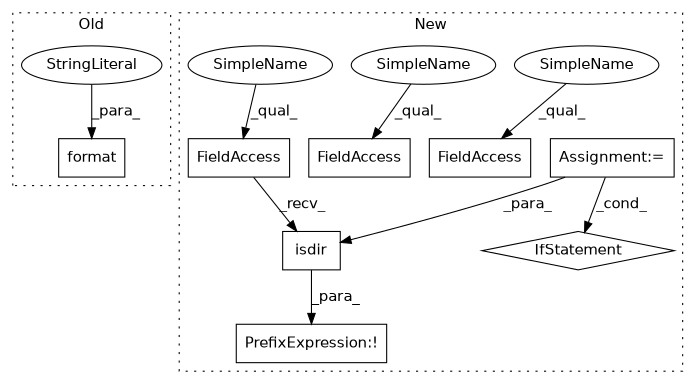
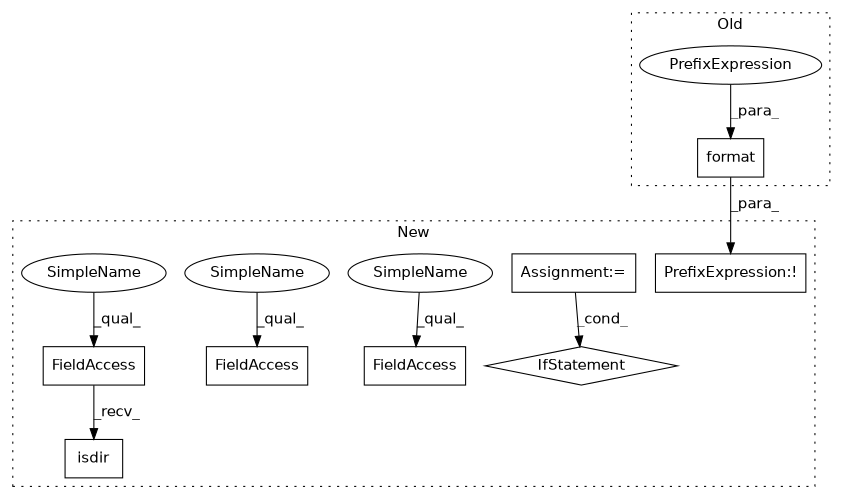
(92, 65) -> (731, 65)
(459, 211) -> none
(311, 292) -> (731, 210)
